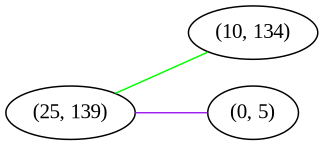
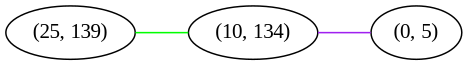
(171, 113) -> (344, 33)
